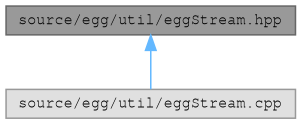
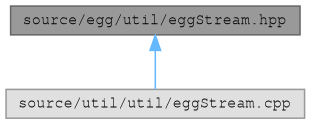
(151, 104) -> (155, 104)
